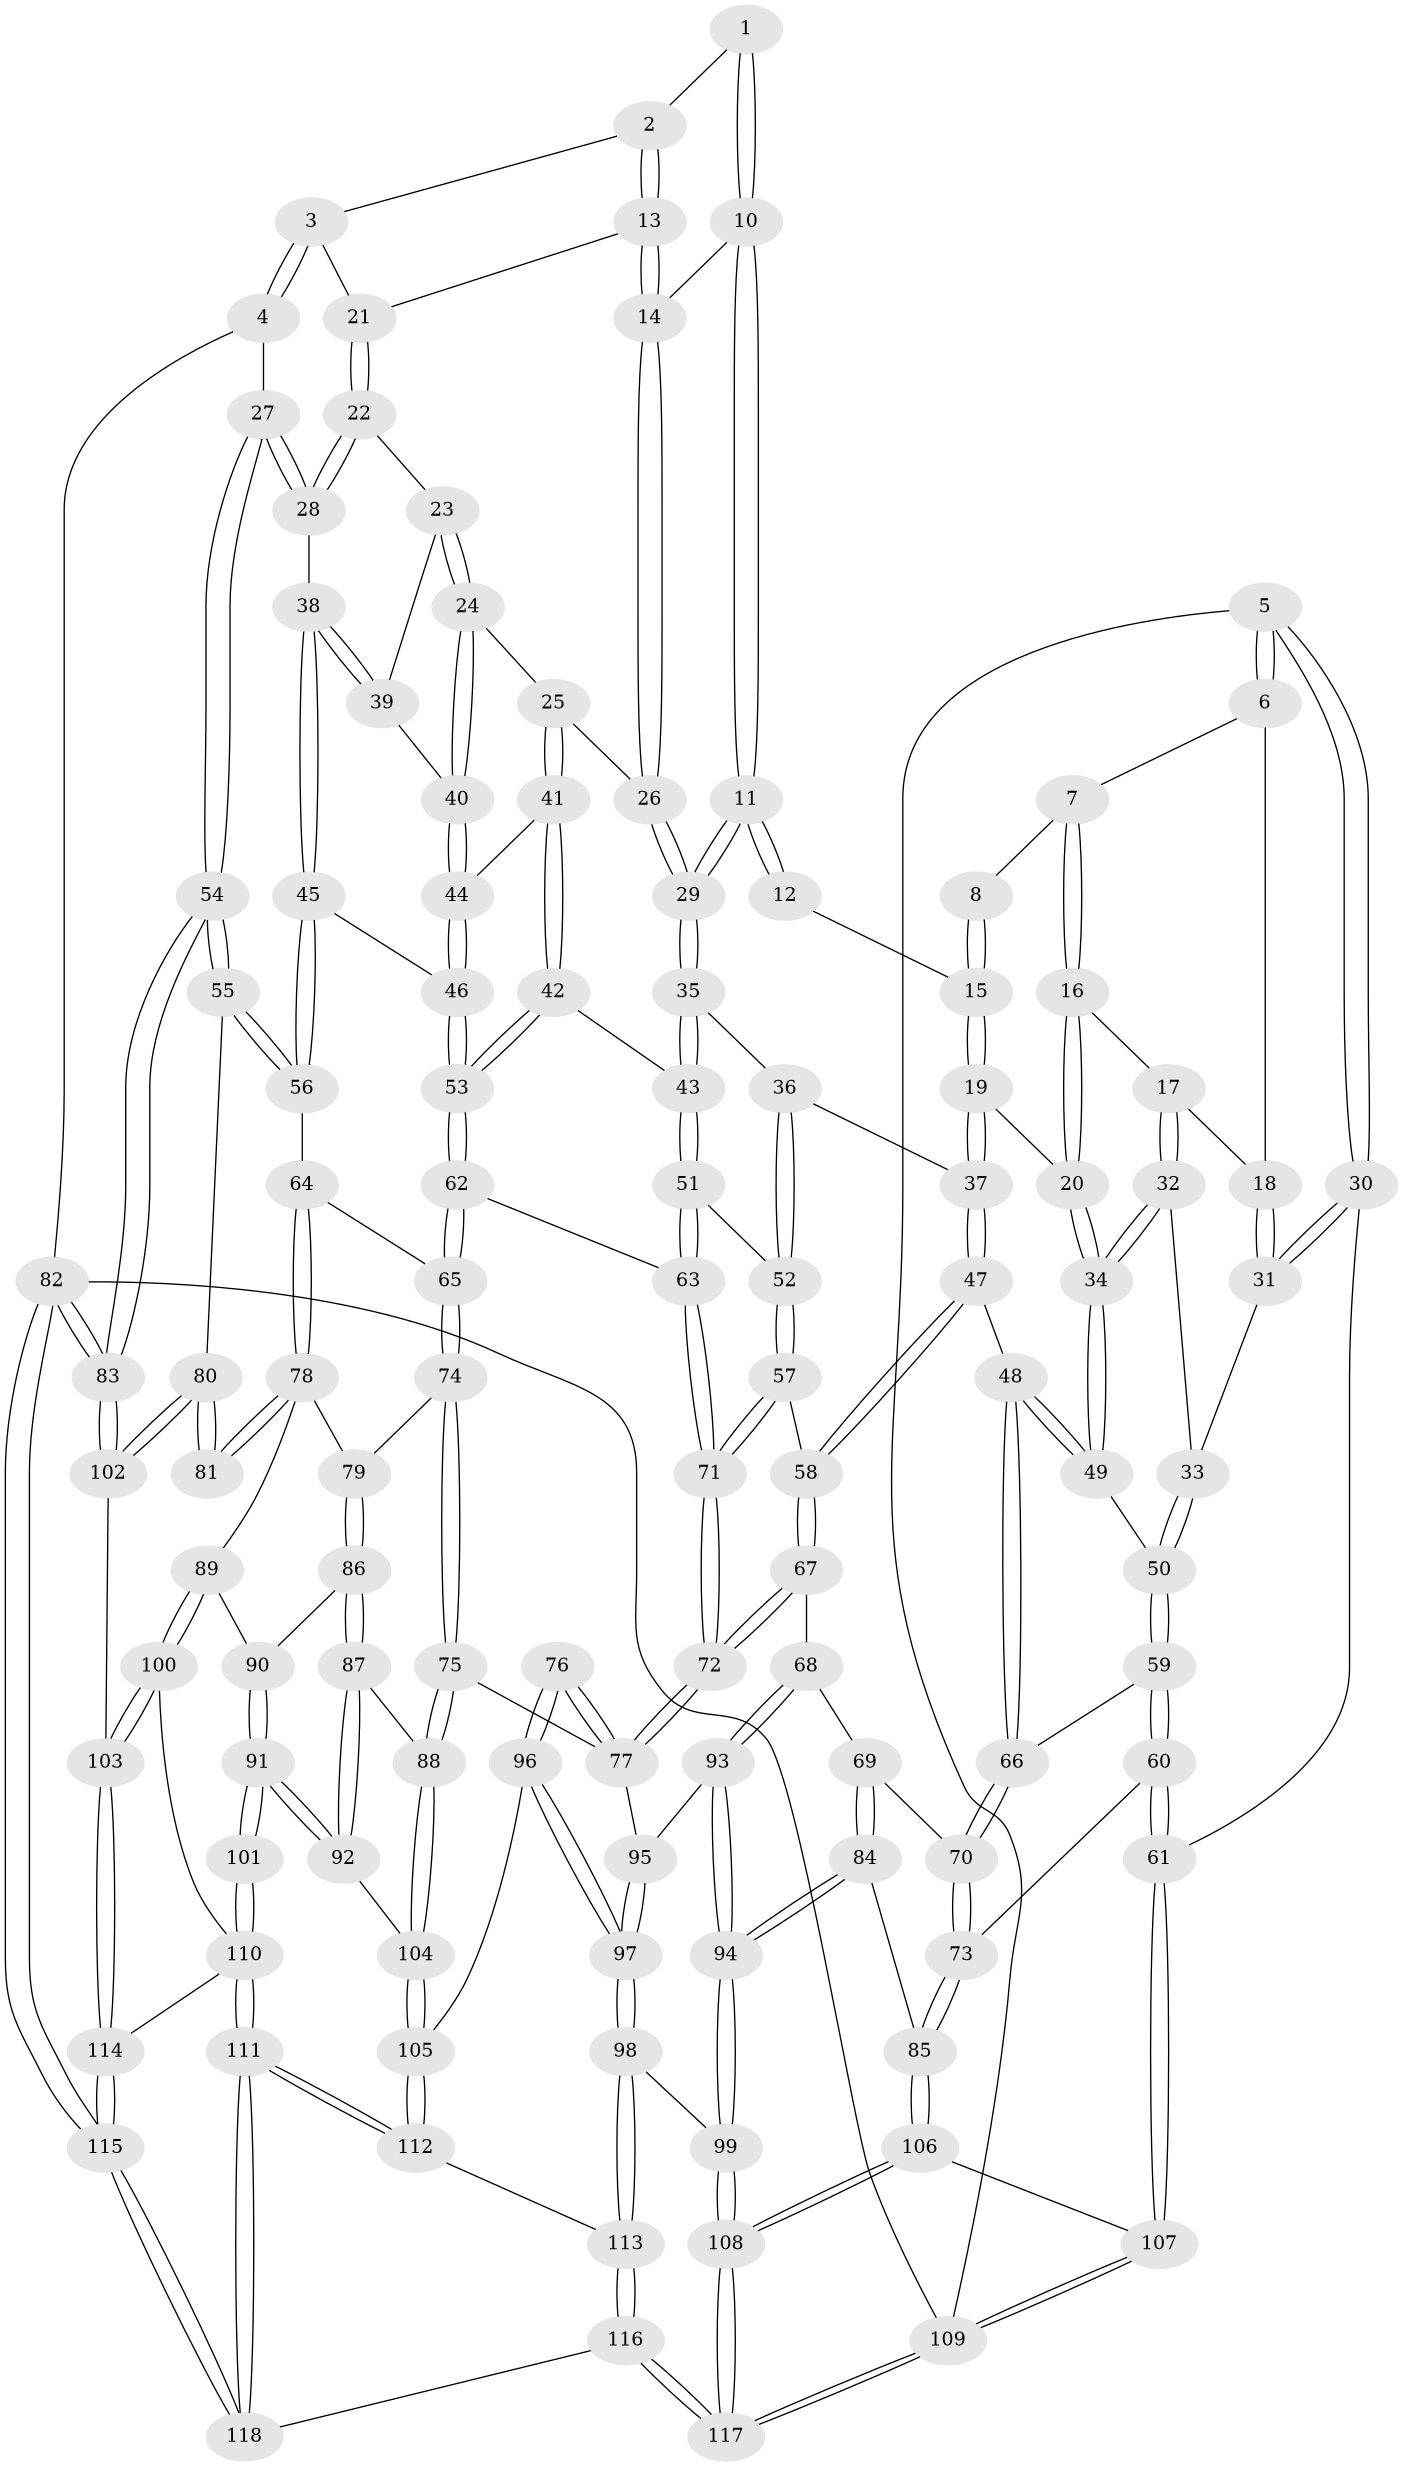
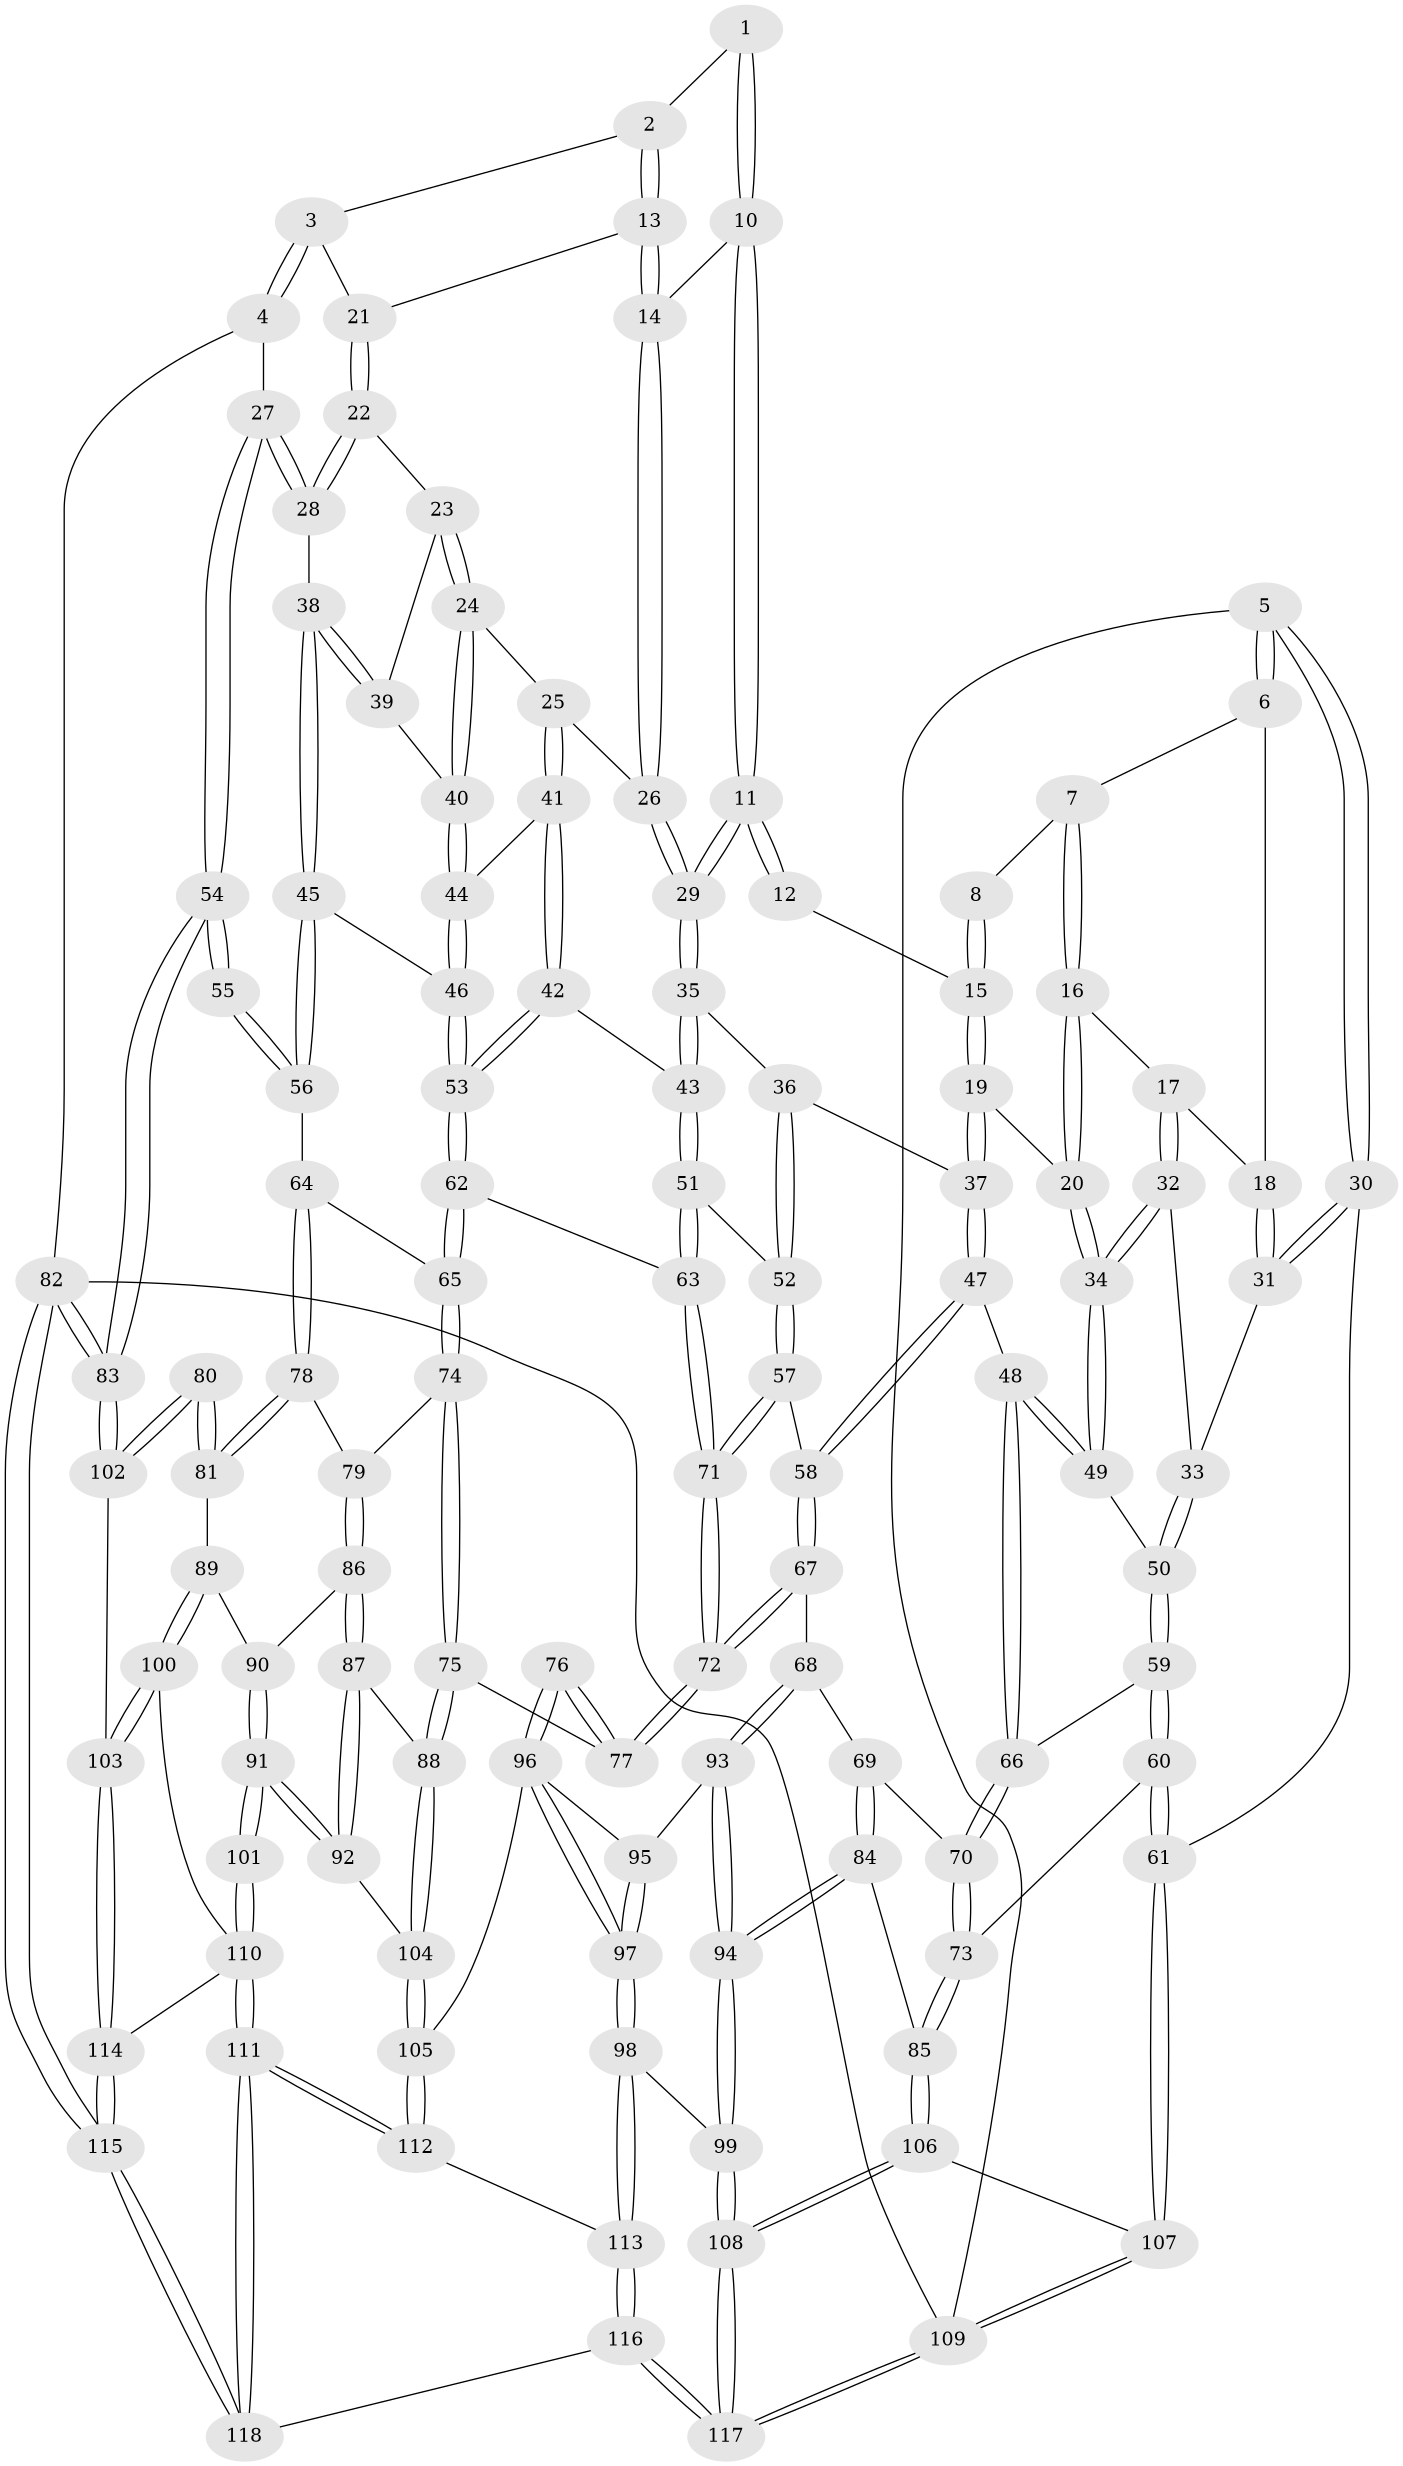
(215, 1185) -> none
(265, 1478) -> (207, 1522)
(631, 1811) -> (583, 1811)
